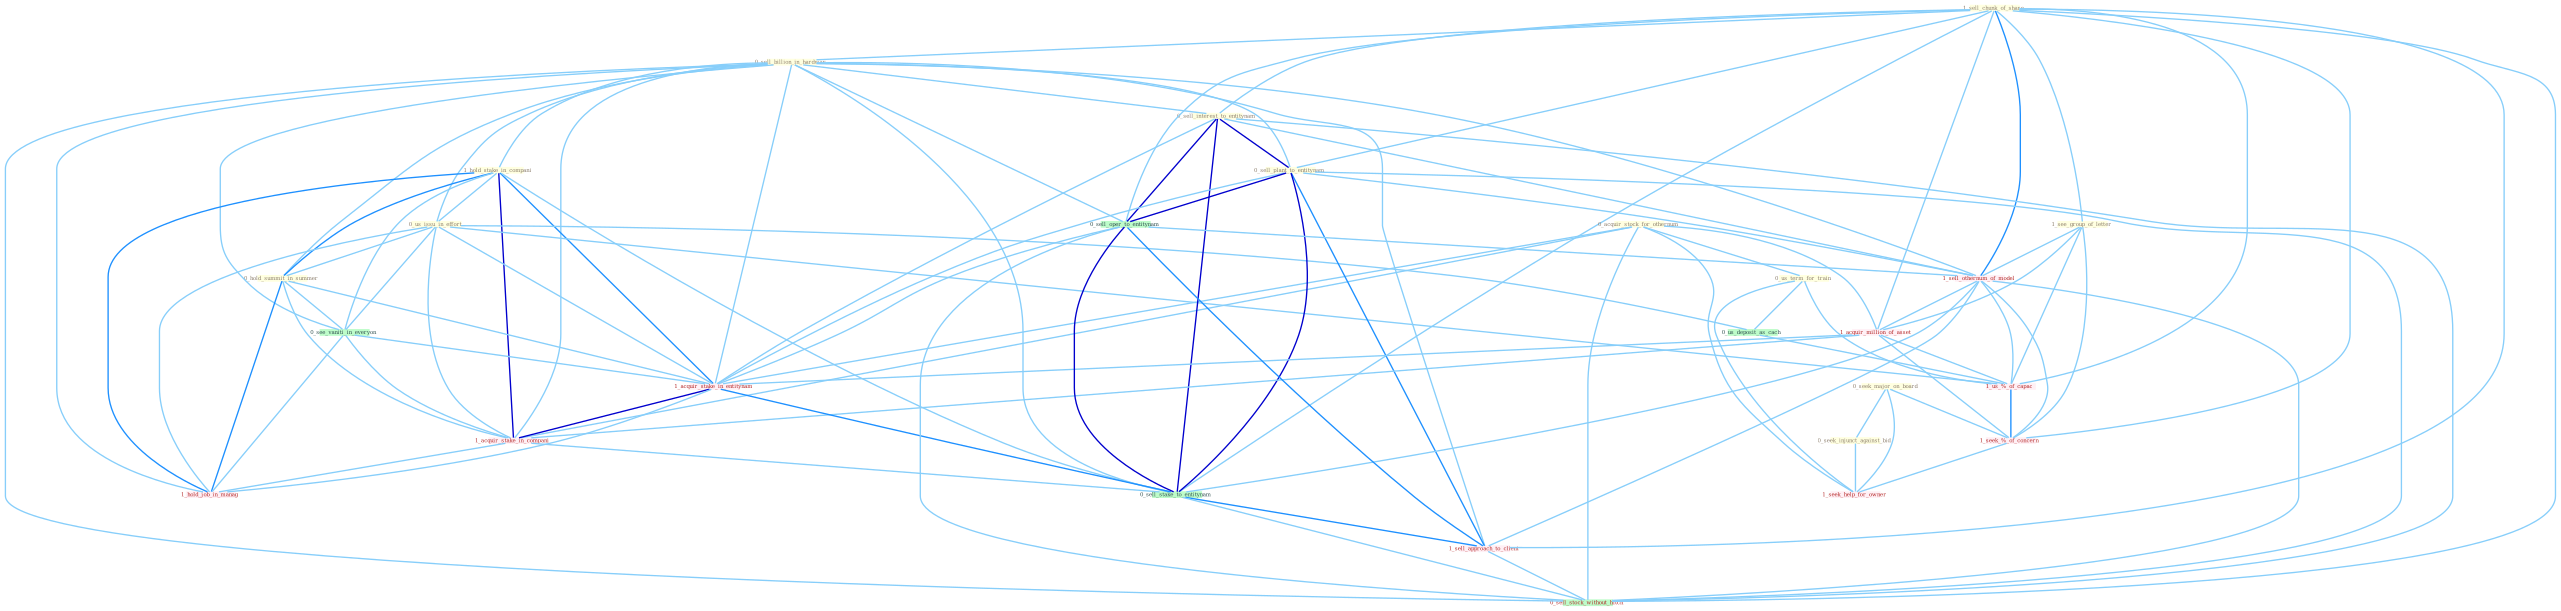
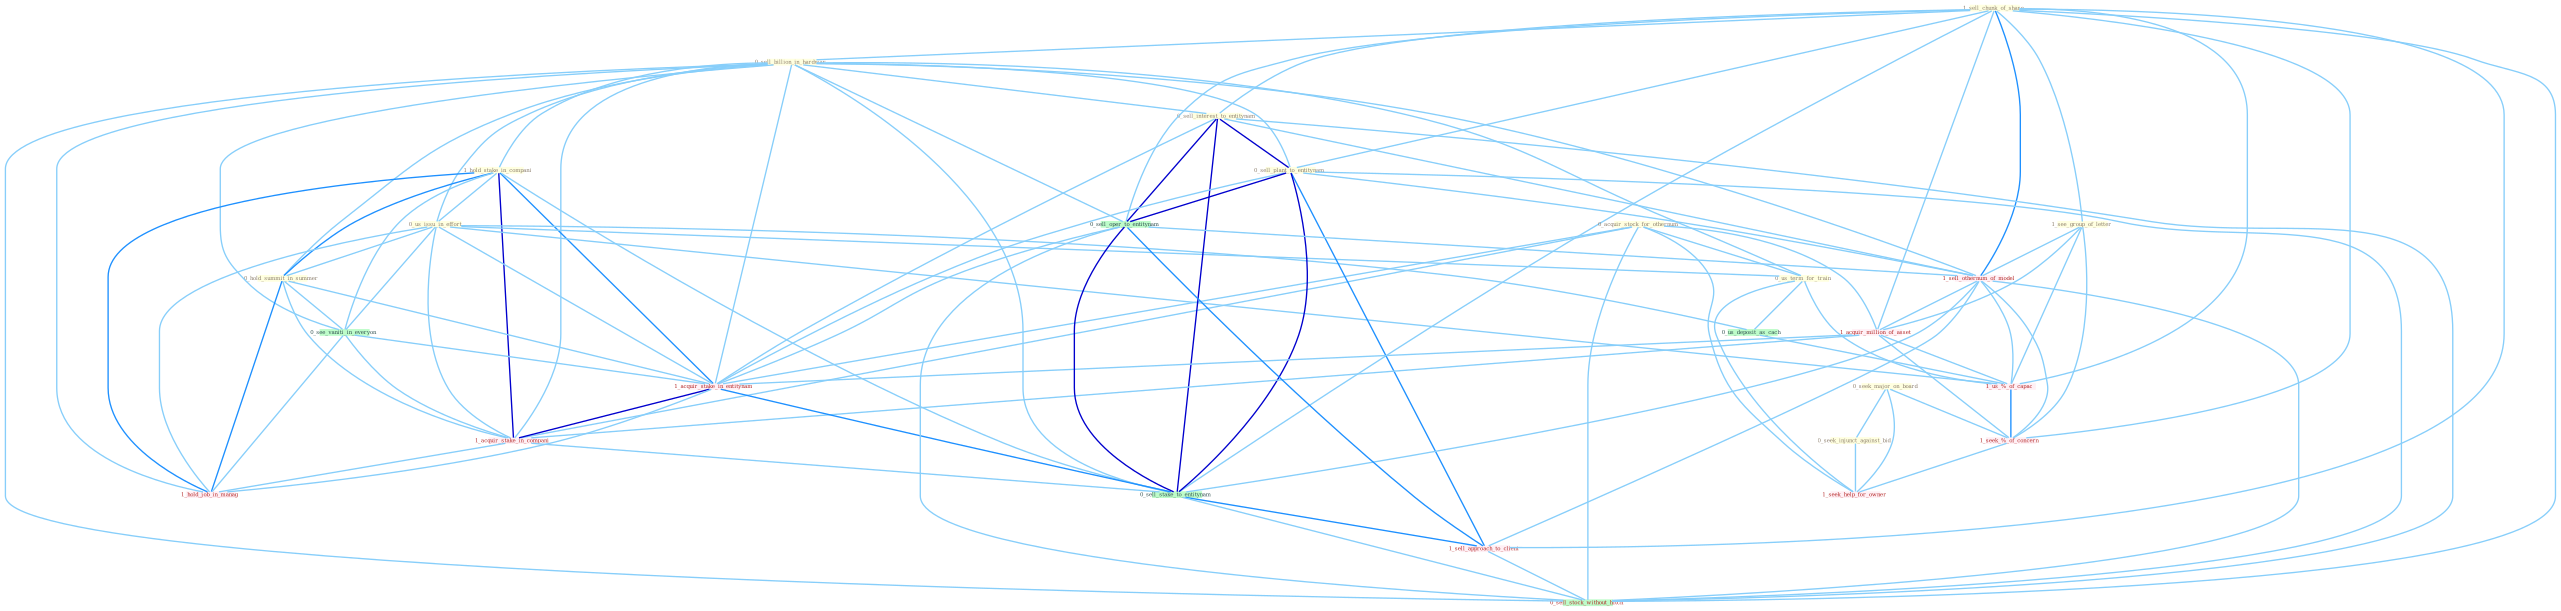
(1382, 191) -> (1545, 162)
none -> (1120, 251)
